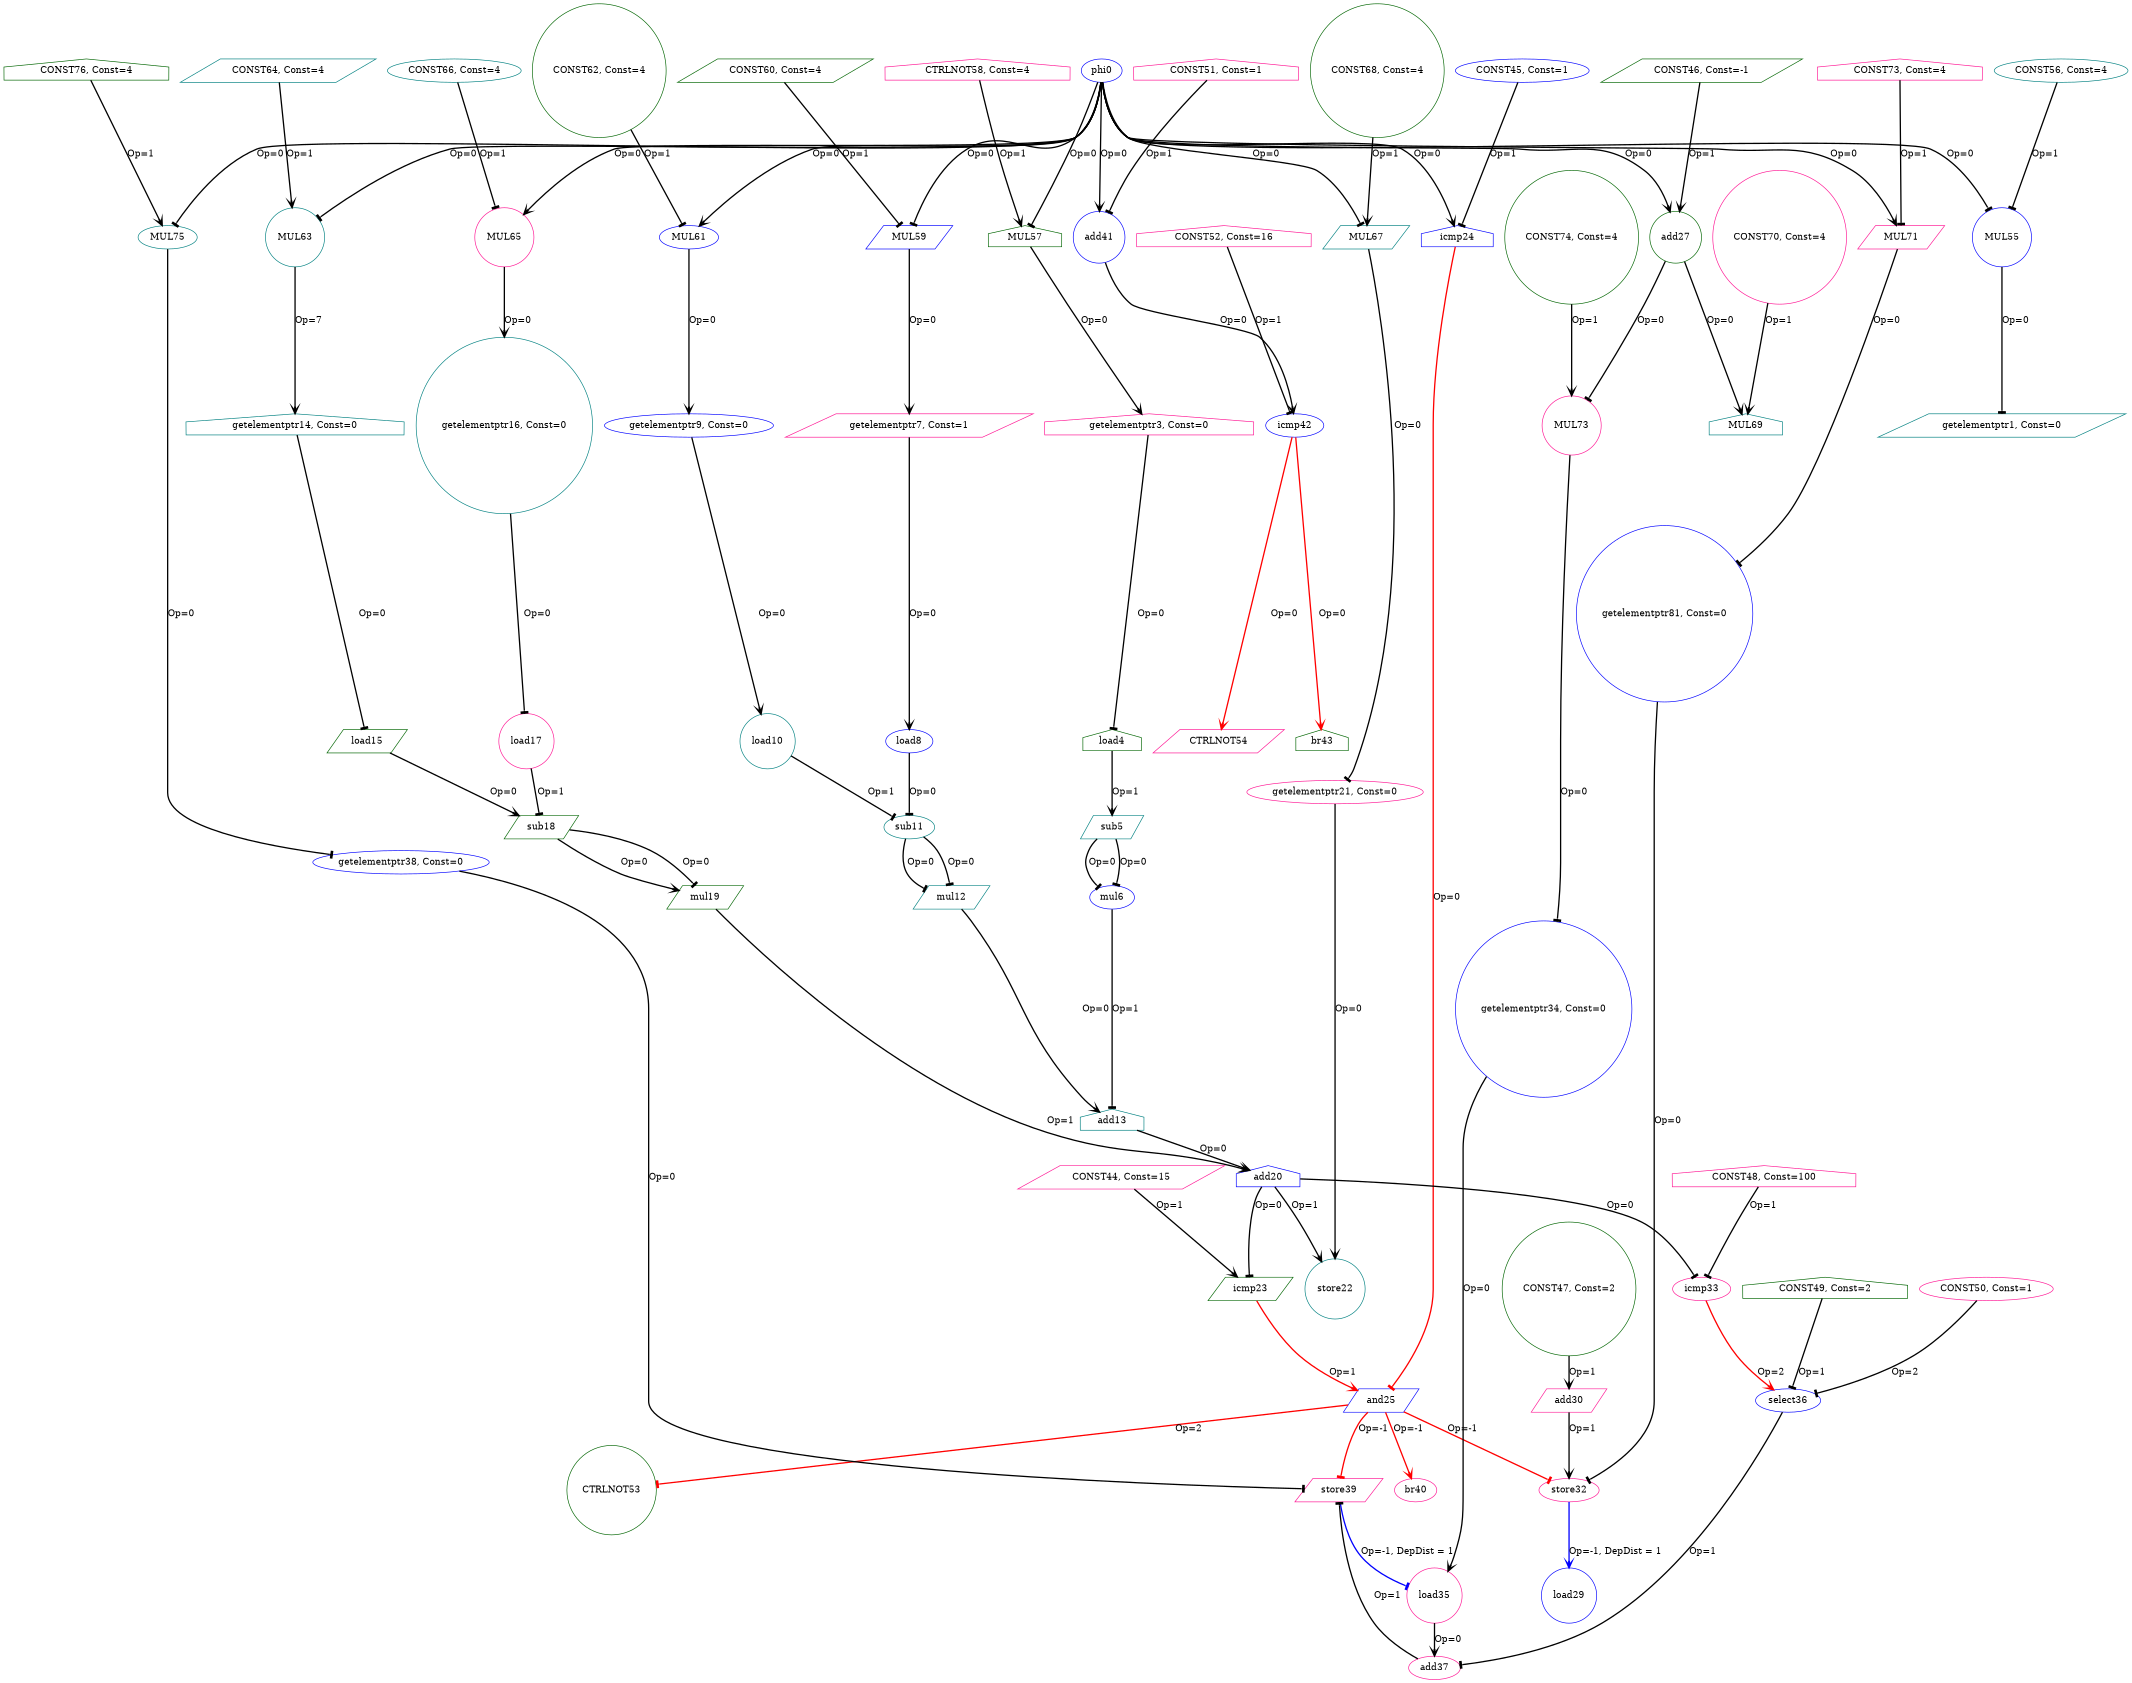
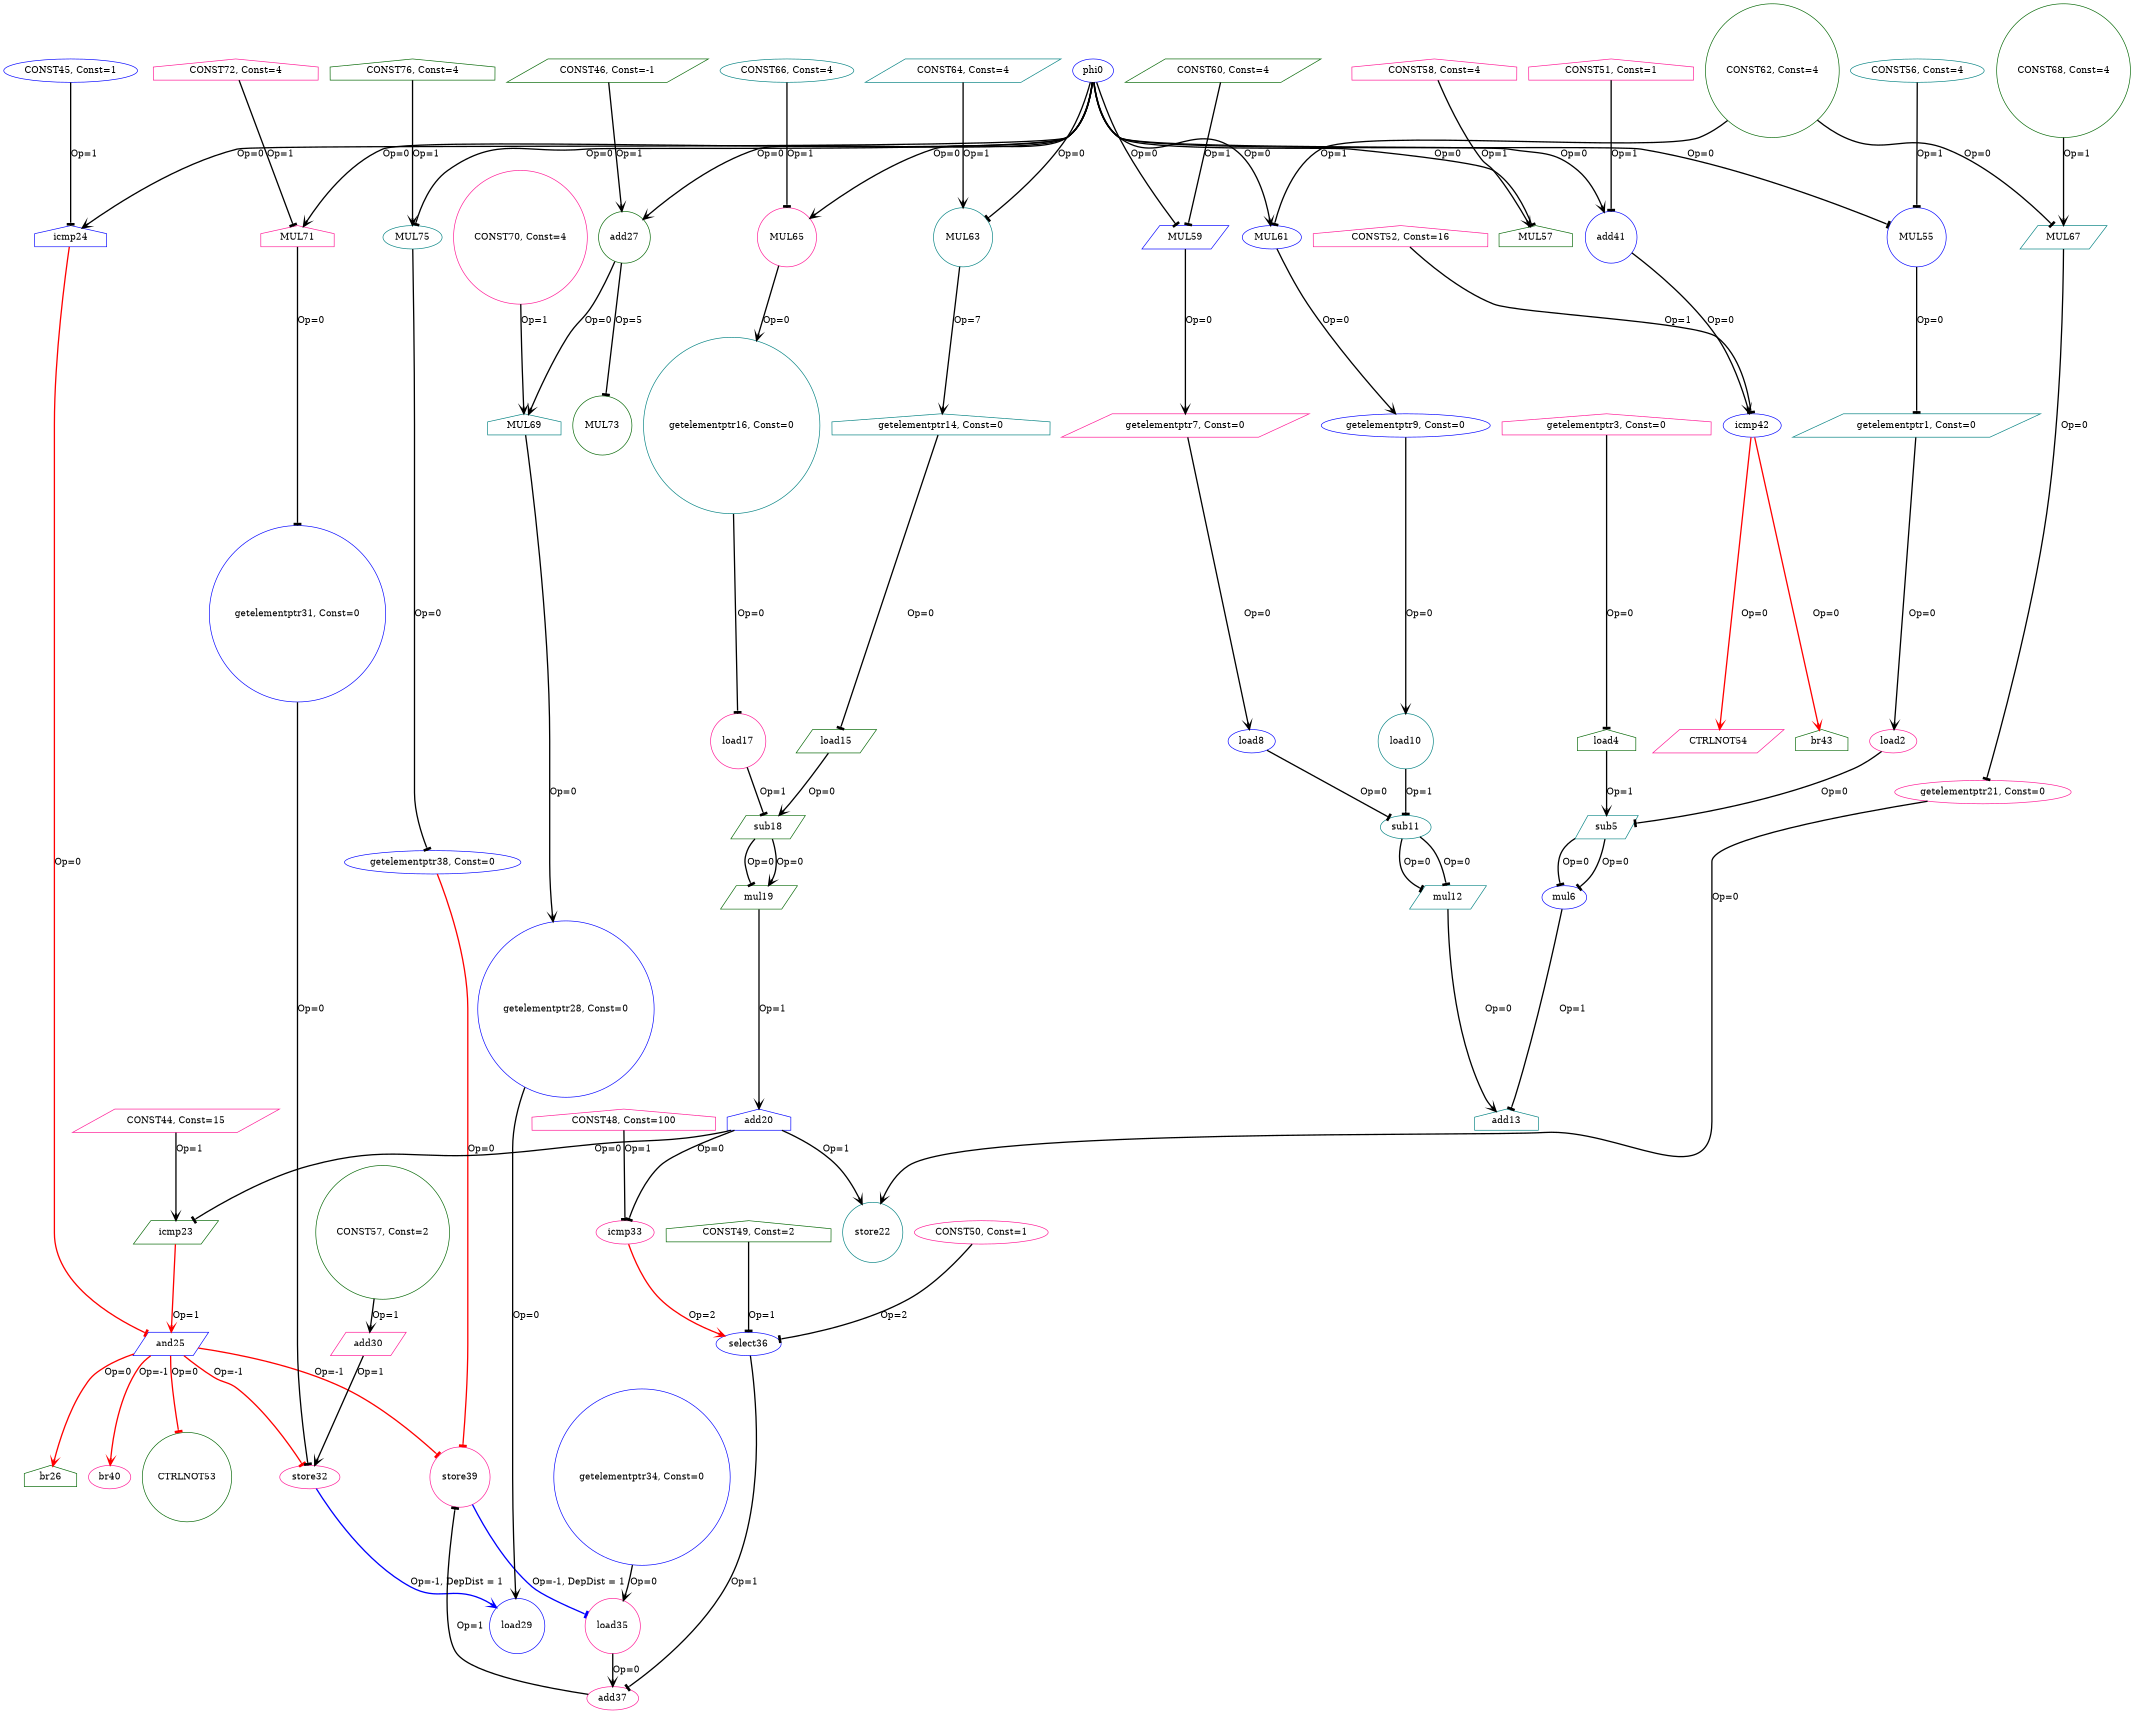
(978, 71) -> (1434, 71)
(1900, 71) -> (236, 71)
(1225, 155) -> (1943, 148)
(1572, 237) -> none
(1901, 237) -> (297, 237)
(1651, 321) -> (629, 321)
(1083, 328) -> none
(909, 425) -> (1185, 425)
(1572, 425) -> (602, 425)
(1665, 614) -> (297, 614)
(1561, 687) -> none
none -> (1893, 741)
none -> (566, 1009)
(1190, 1149) -> none
(1569, 1289) -> (383, 1232)
(656, 1409) -> (468, 1143)
(1189, 1429) -> (185, 1372)
none -> (50, 1477)
(1339, 1490) -> (460, 1477)
